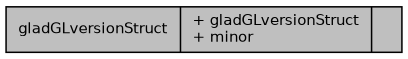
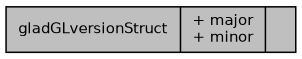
(276, 20) -> (223, 20)
